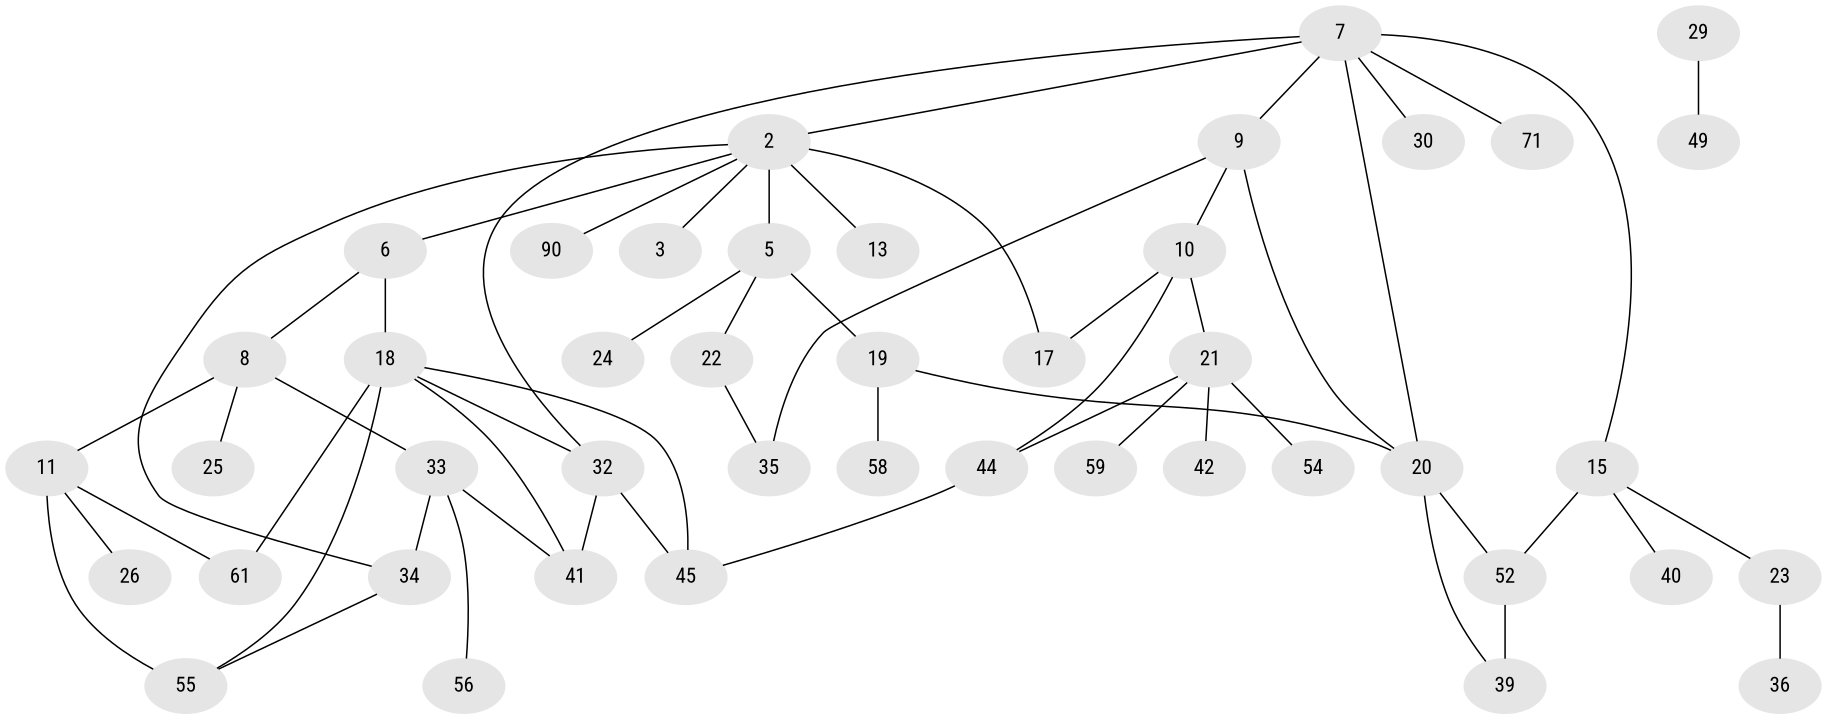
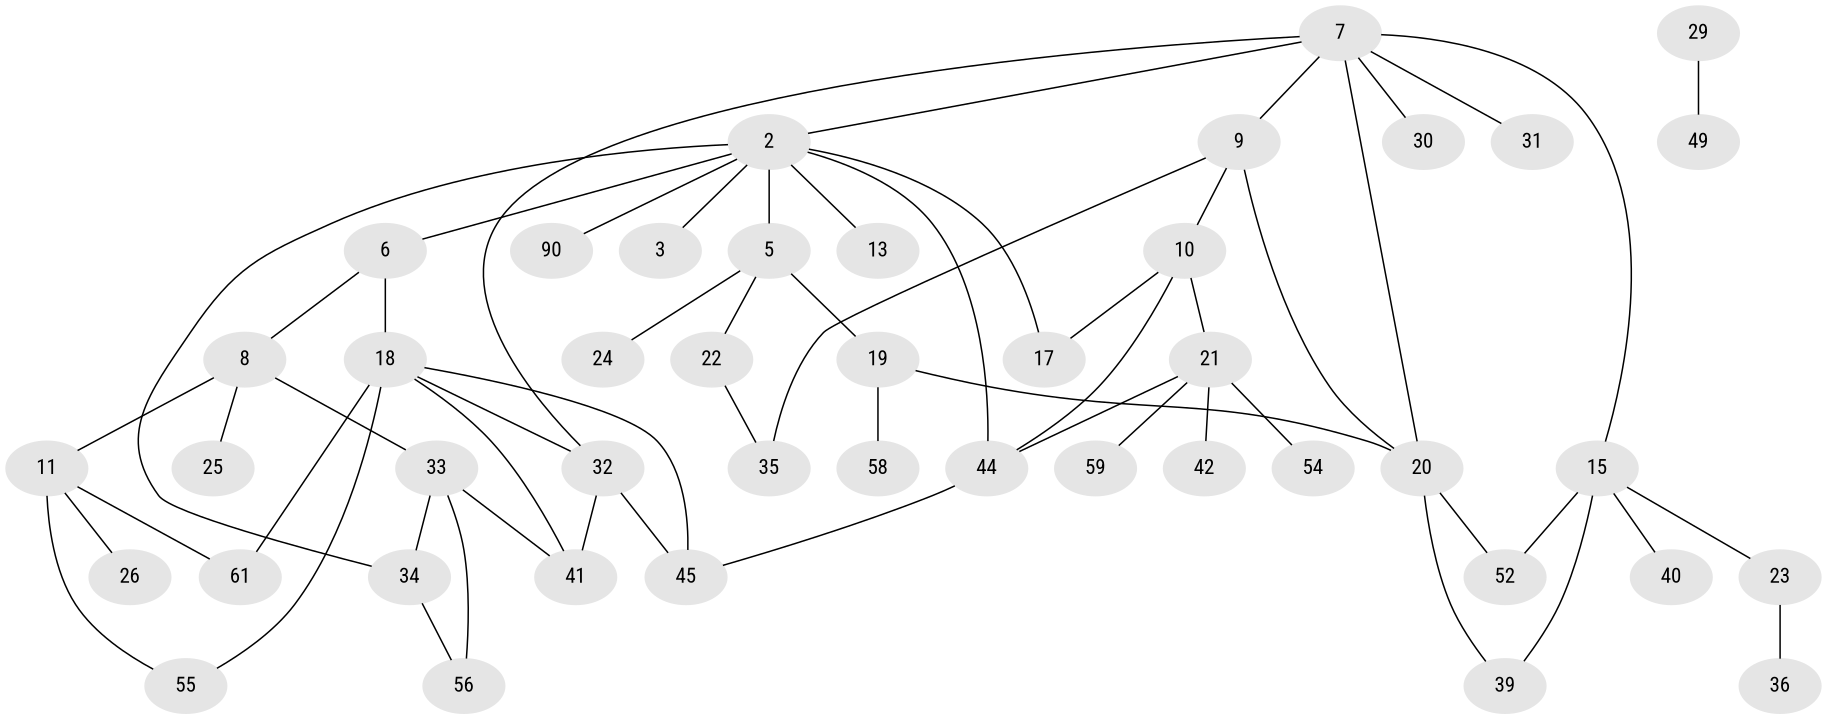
(1532, 142) -> (1532, 142)
none -> (954, 259)
(298, 632) -> (437, 632)
(1505, 632) -> (1568, 583)
